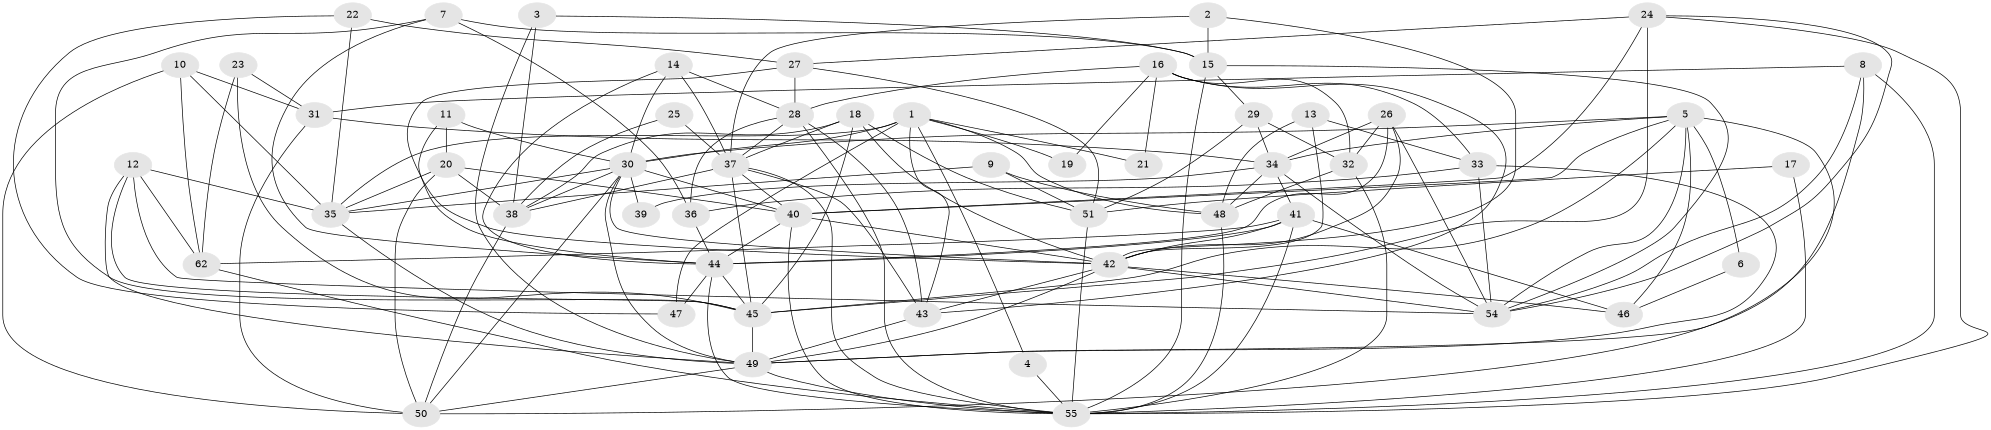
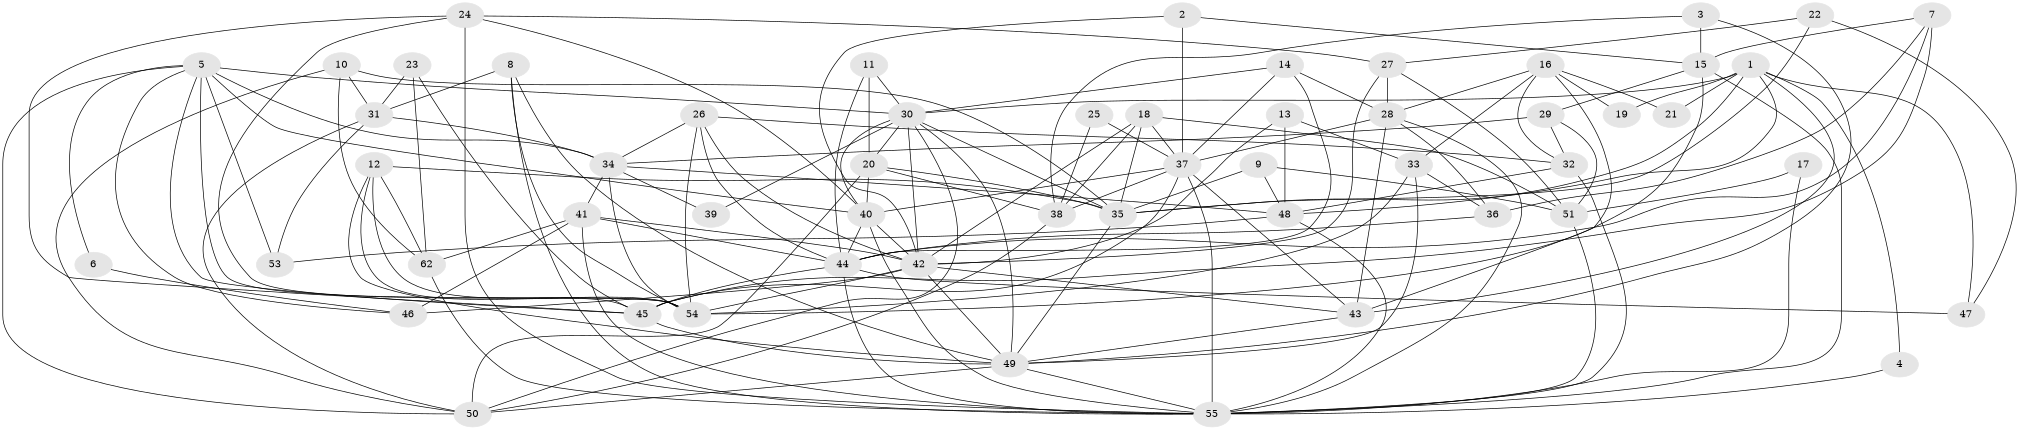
(570, 190) -> (888, 140)
(819, 227) -> (1131, 165)
none -> (275, 265)
